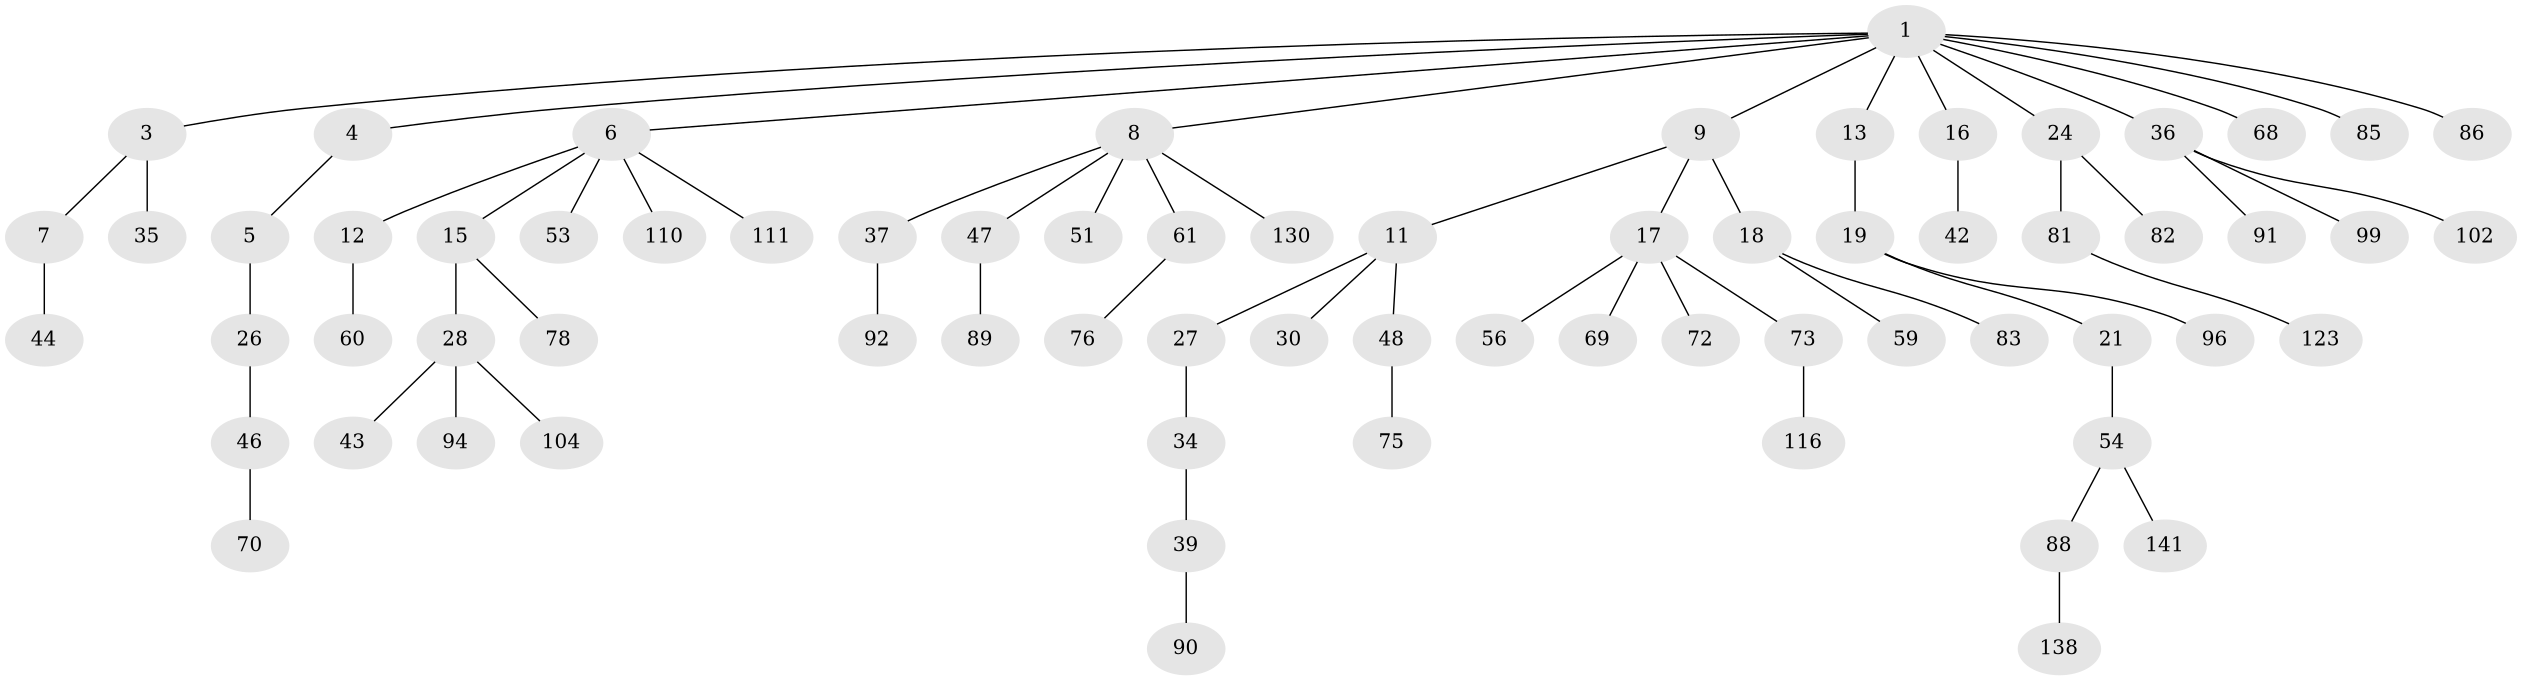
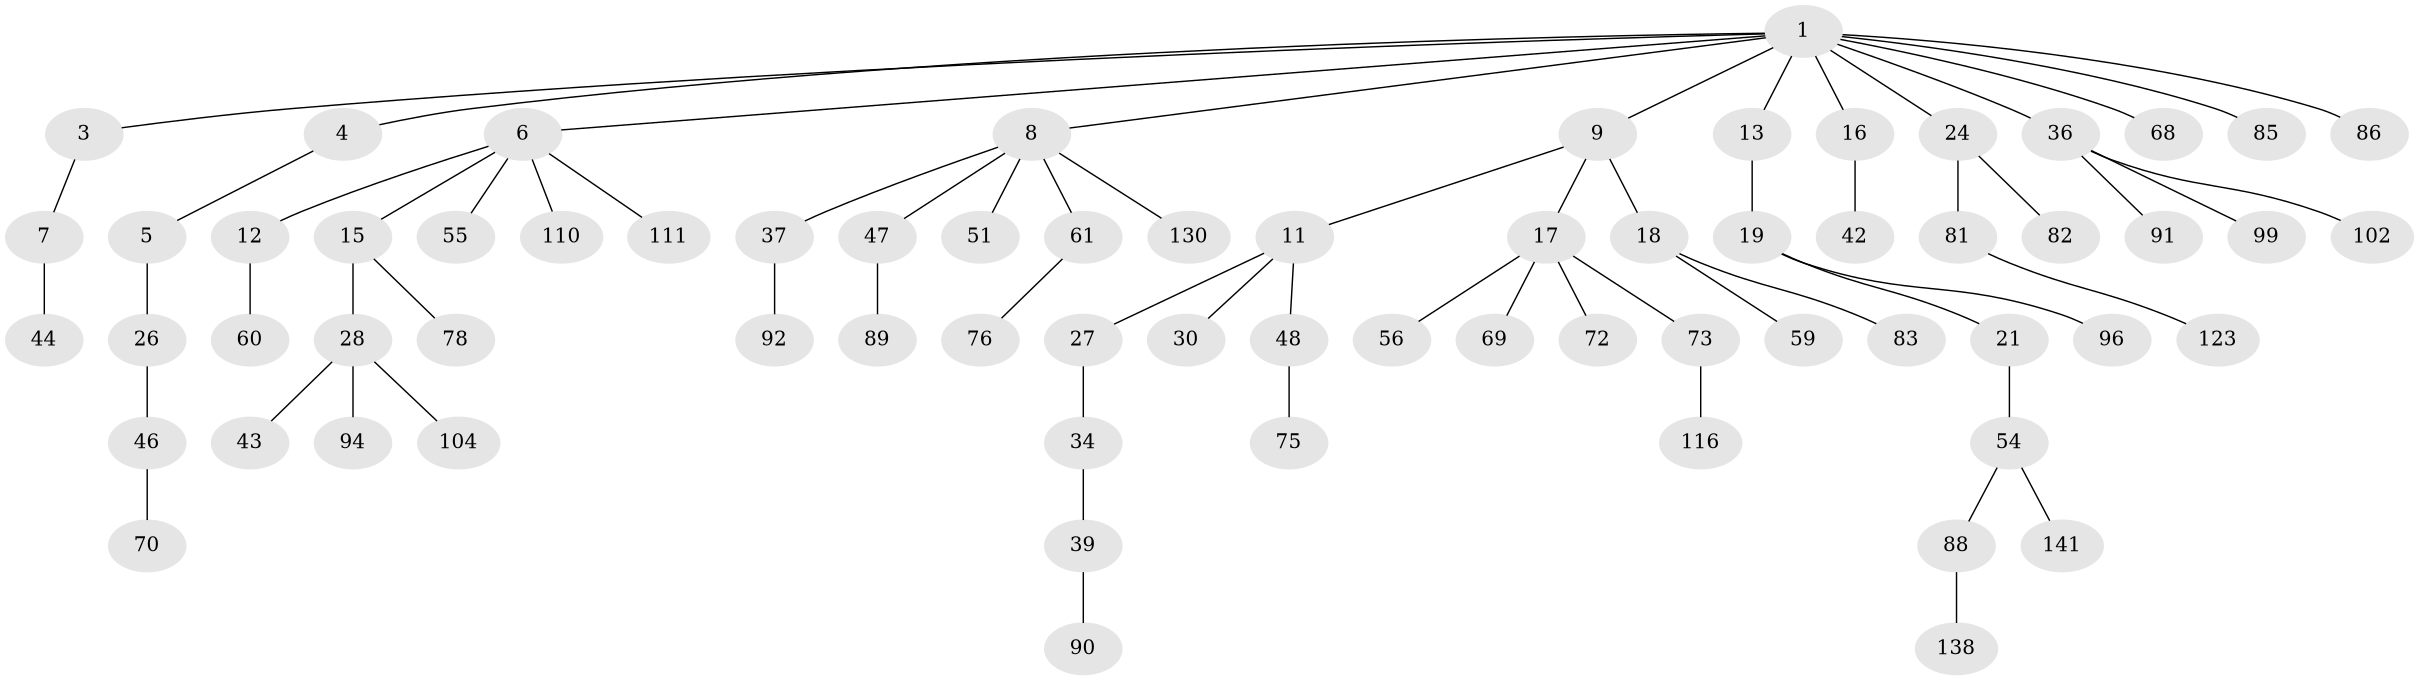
(147, 237) -> none
(559, 237) -> (456, 237)
